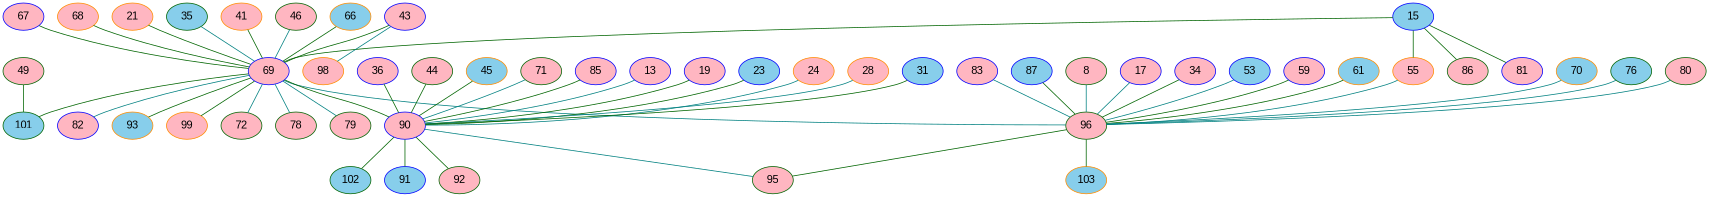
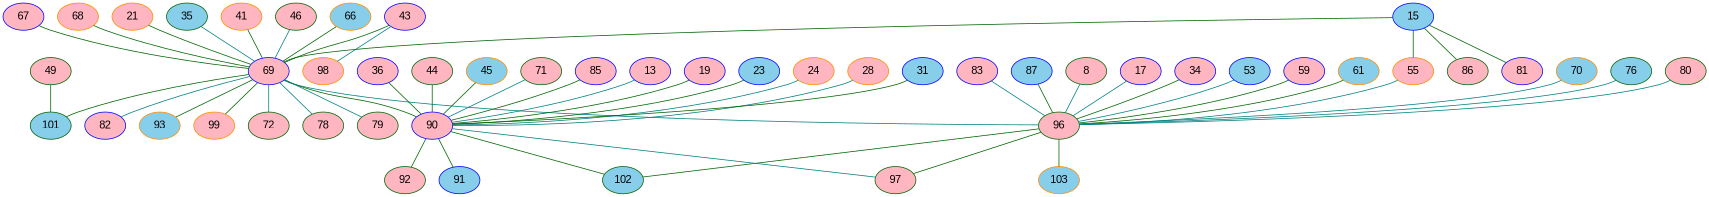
none -> (841, 153)
(773, 180) -> (895, 180)
